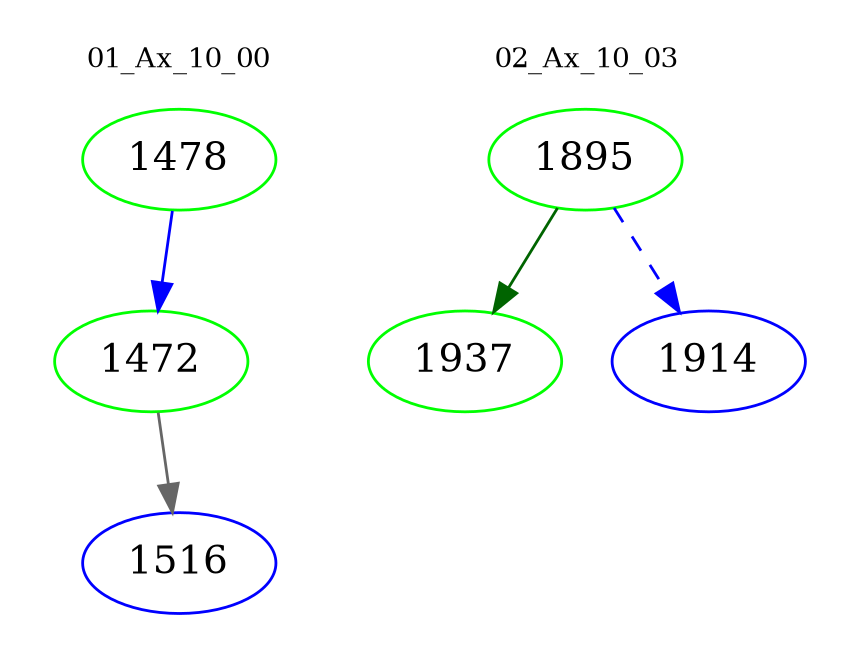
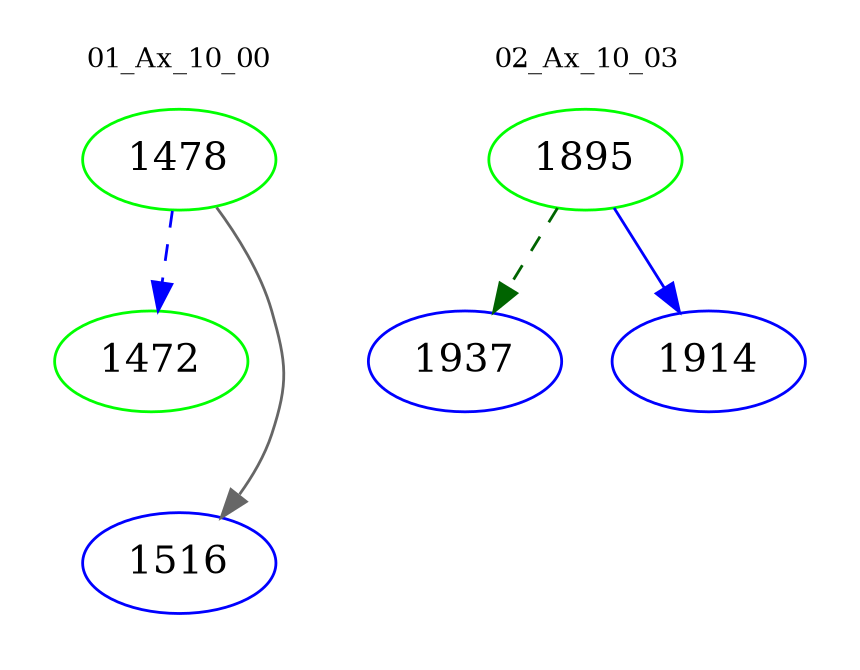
(167, 247) -> (167, 247)
(533, 248) -> (533, 248)
(639, 248) -> (639, 248)
(465, 361) -> (465, 361)
(163, 448) -> (281, 348)
